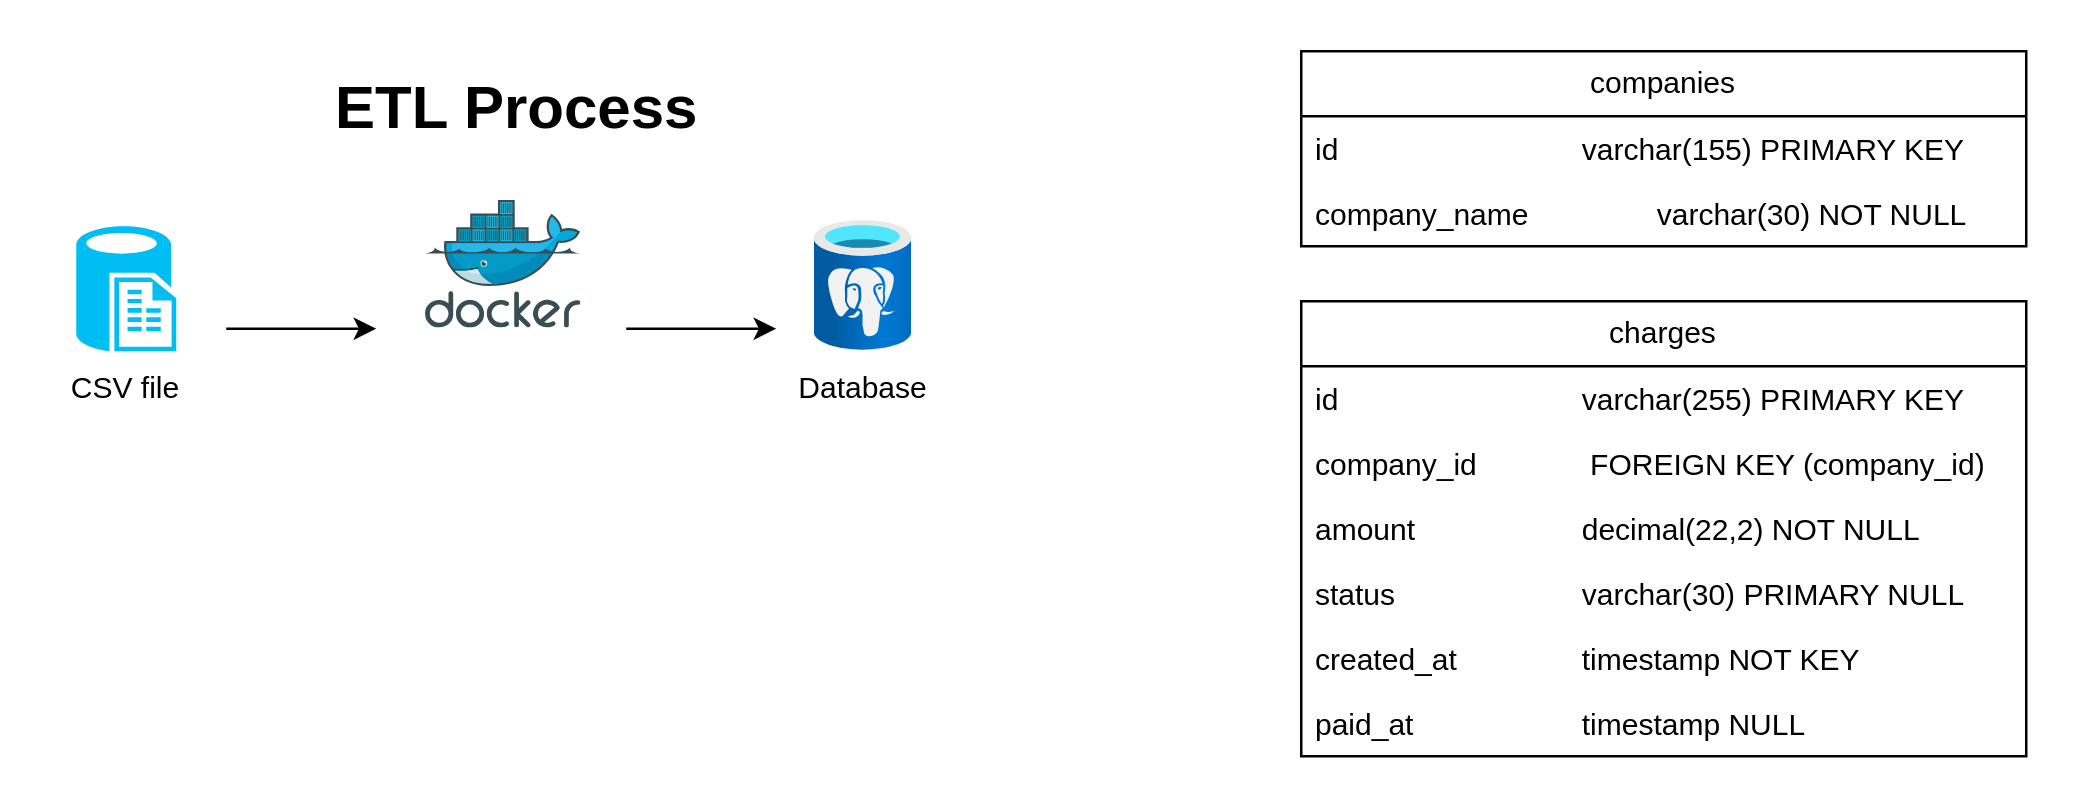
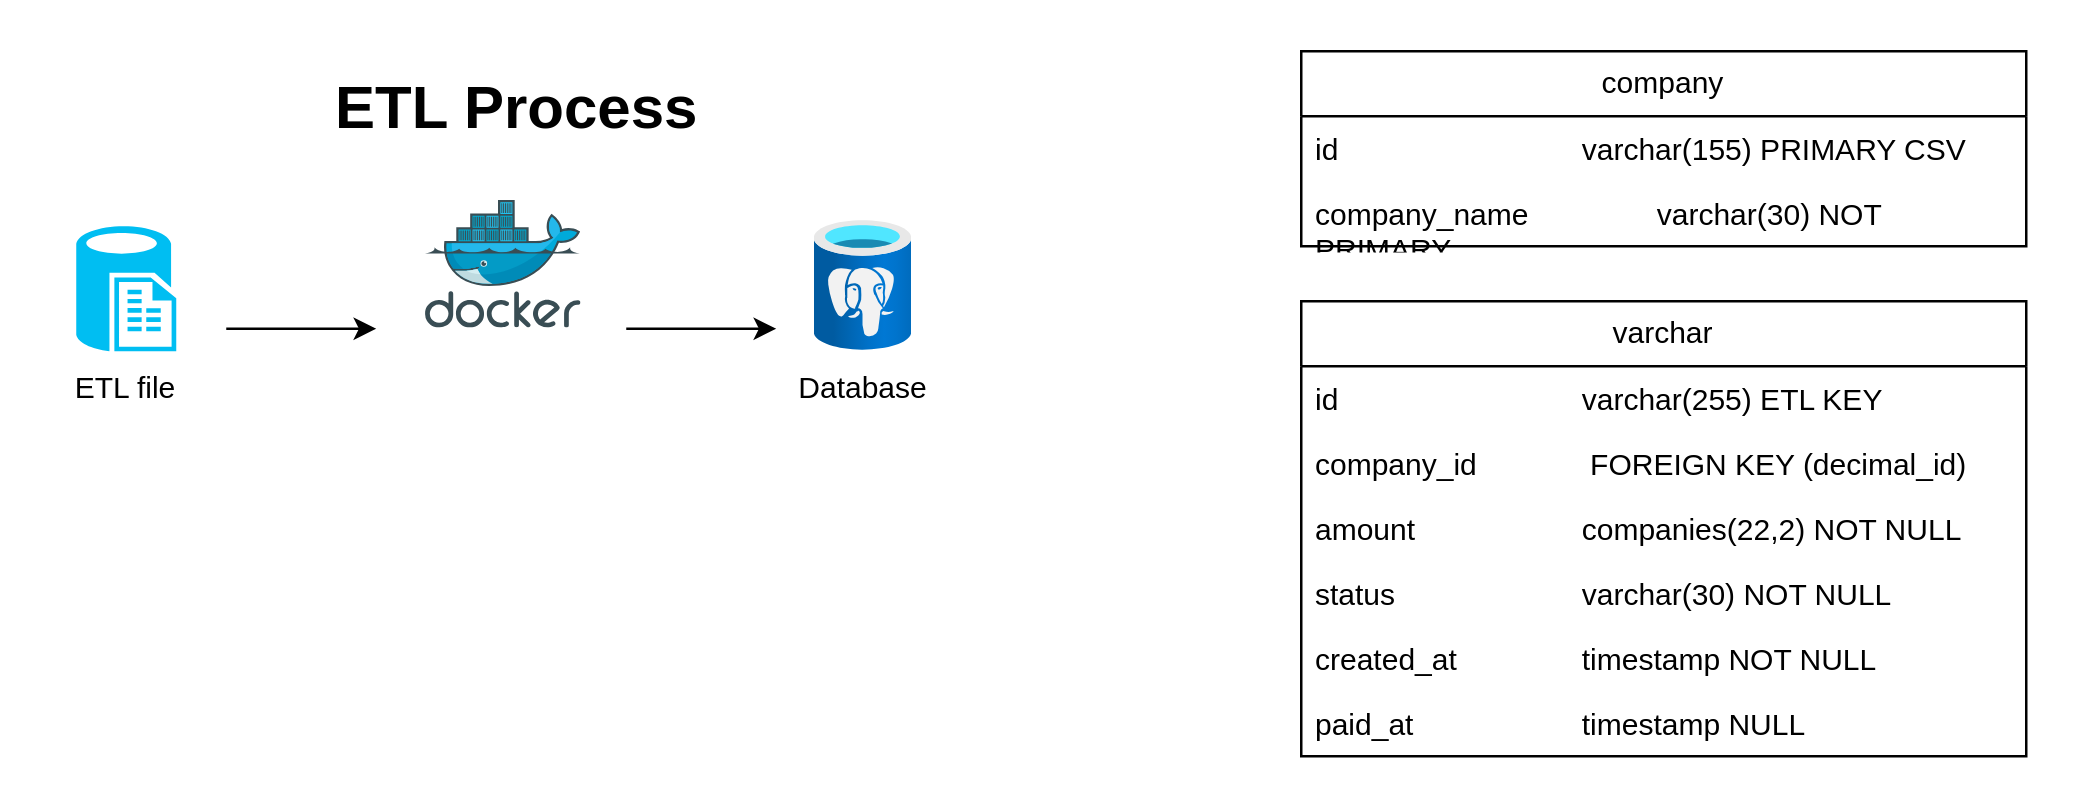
(1664, 84) -> (1664, 84)
(1557, 152) -> (1557, 152)
(1602, 217) -> (1628, 217)
(1664, 334) -> (1664, 334)
(126, 389) -> (126, 389)
(1557, 402) -> (1523, 402)
(1611, 467) -> (1604, 467)
(1562, 532) -> (1582, 532)
(1590, 597) -> (1557, 597)
(1553, 662) -> (1561, 662)
